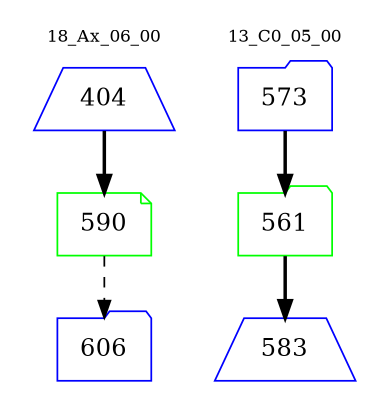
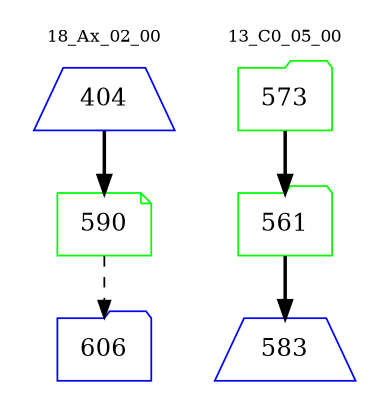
(104, 37) -> (104, 37)
(285, 99) -> (285, 99)
